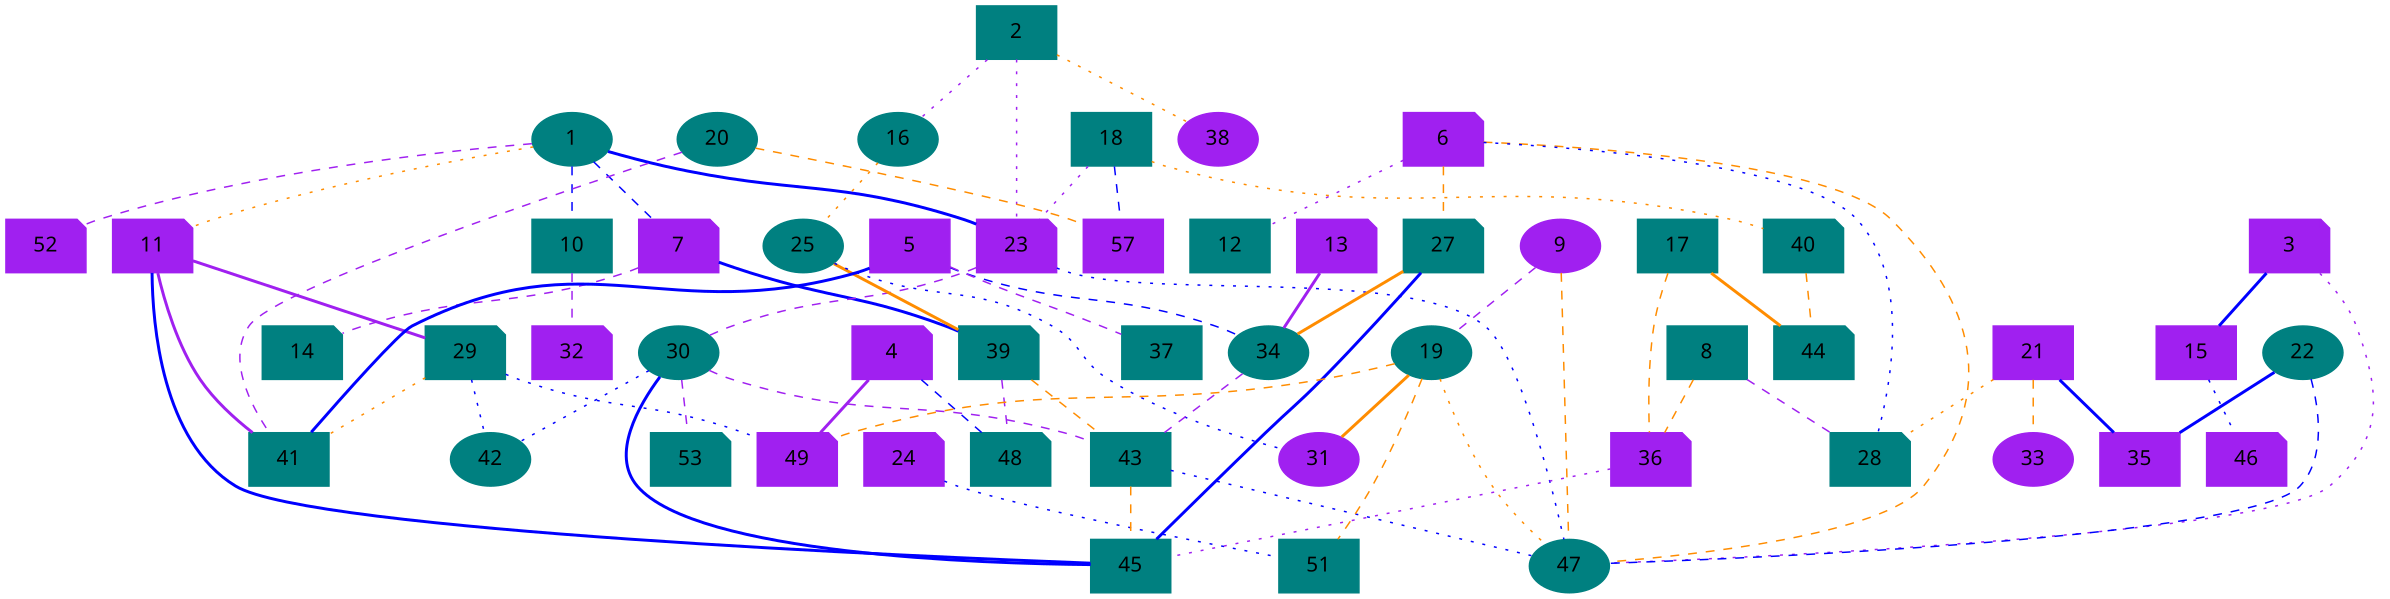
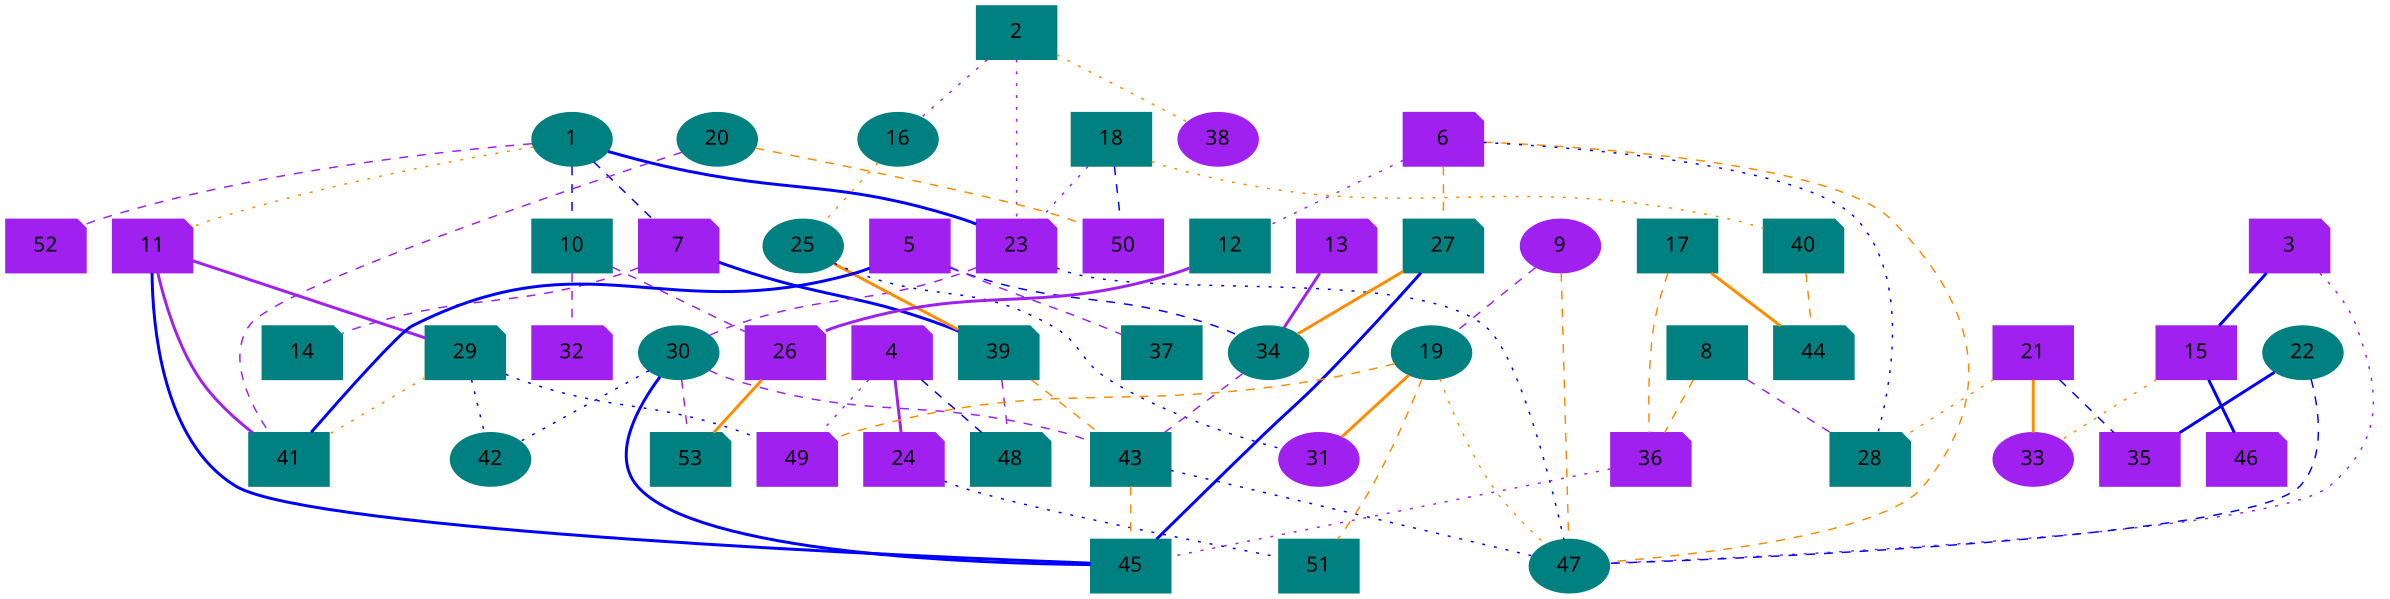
(1123, 246) -> (1123, 246)
none -> (785, 353)
none -> (897, 398)
(2033, 406) -> (2033, 406)
(2087, 406) -> (2087, 406)
none -> (2109, 410)
(839, 413) -> (839, 413)
(2225, 414) -> (2225, 414)
